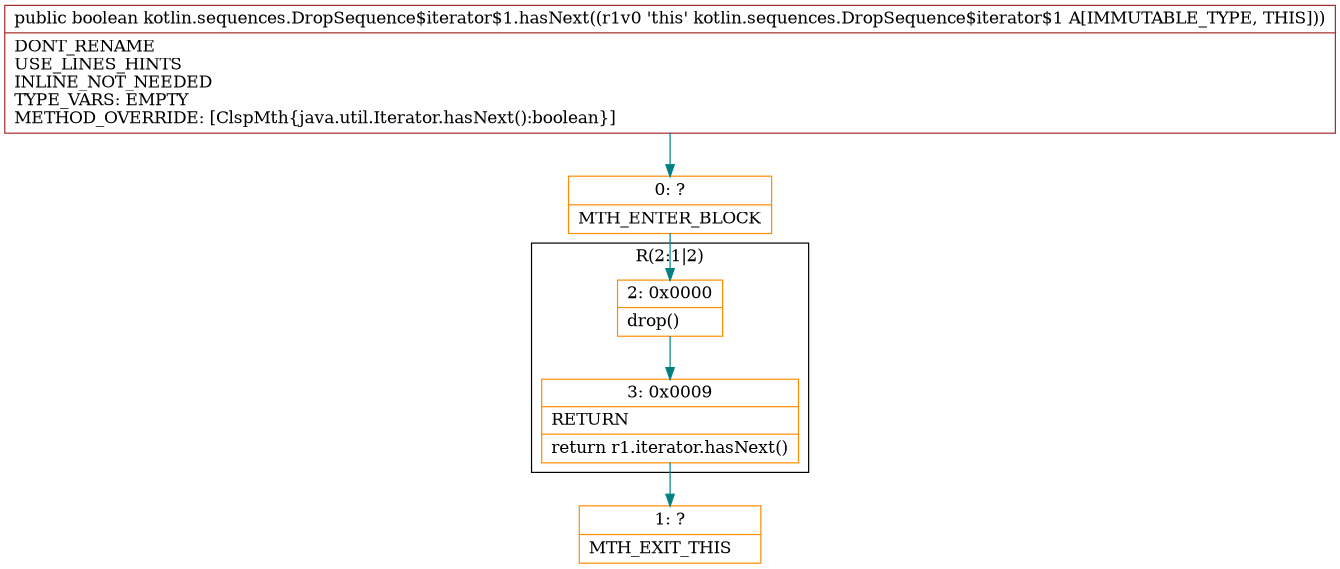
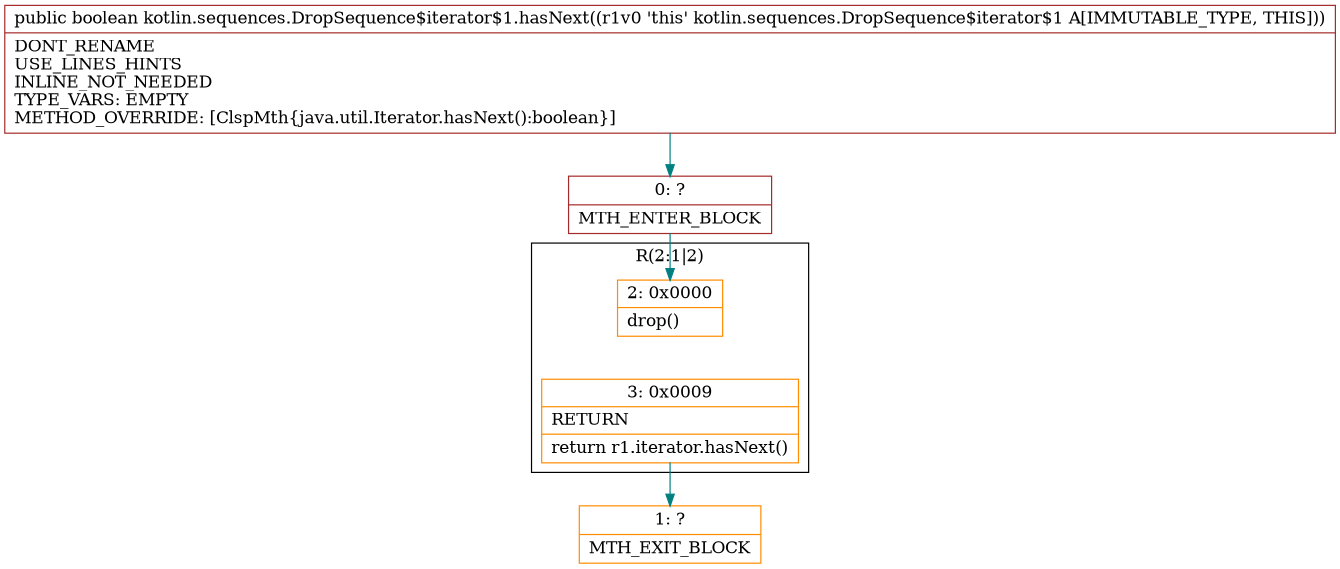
(670, 205) -> (670, 205)
(670, 352) -> none
(661, 548) -> (670, 548)
